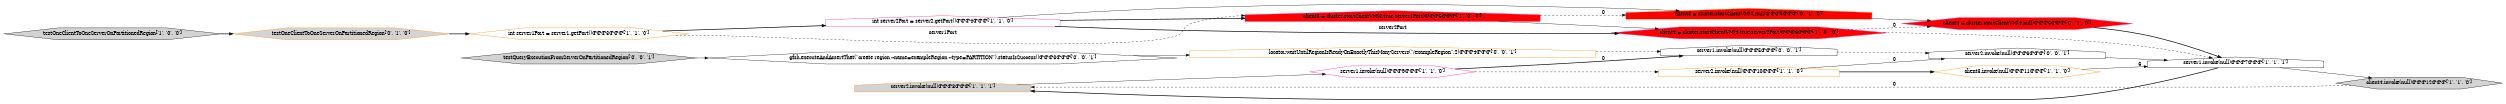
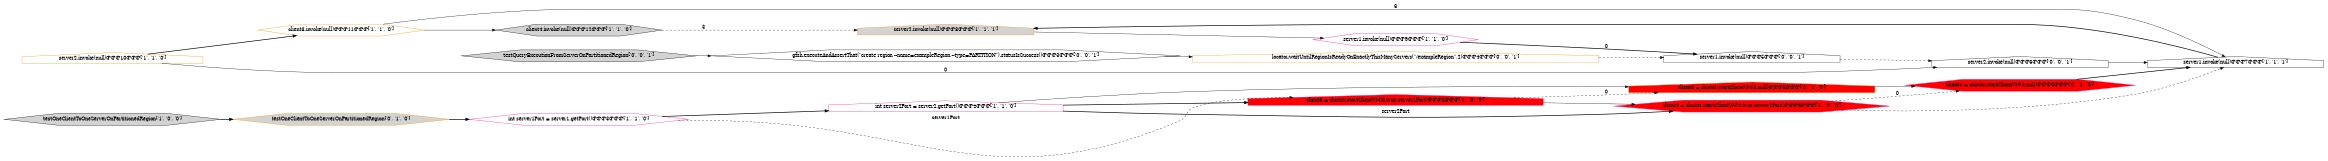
(579, 34) -> (579, 119)
(1565, 72) -> none
(2324, 73) -> (458, 30)
(1894, 85) -> (704, 28)
